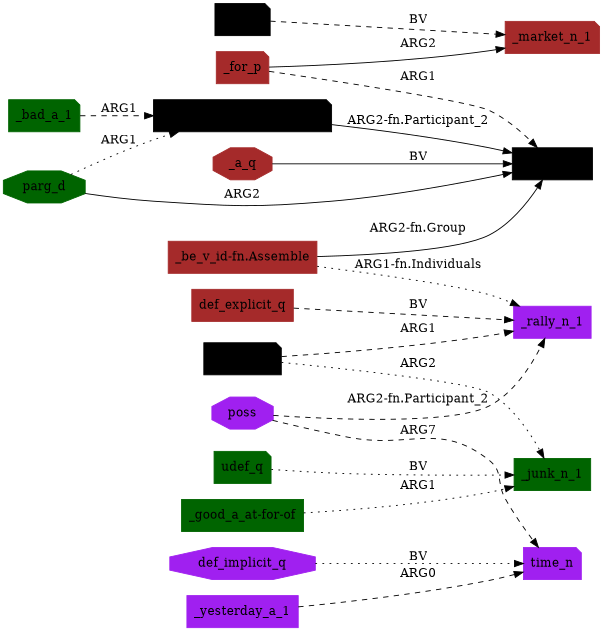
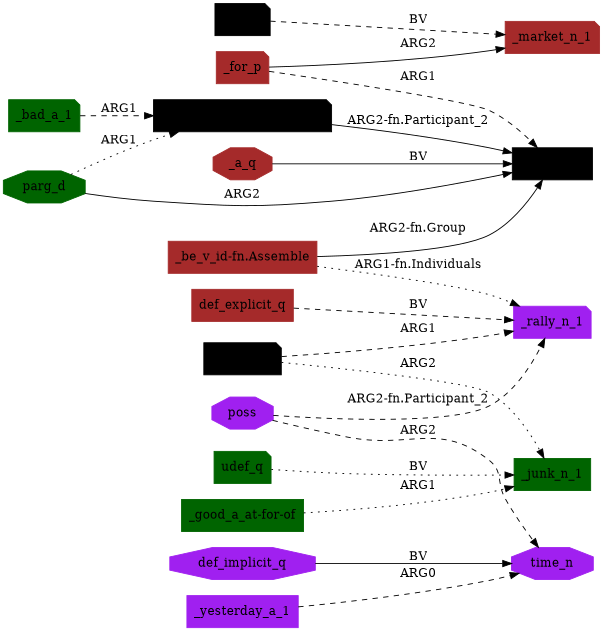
(552, 322) -> (552, 322)
(418, 430) -> (418, 430)
(415, 564) -> (409, 564)
(552, 564) -> (552, 564)
